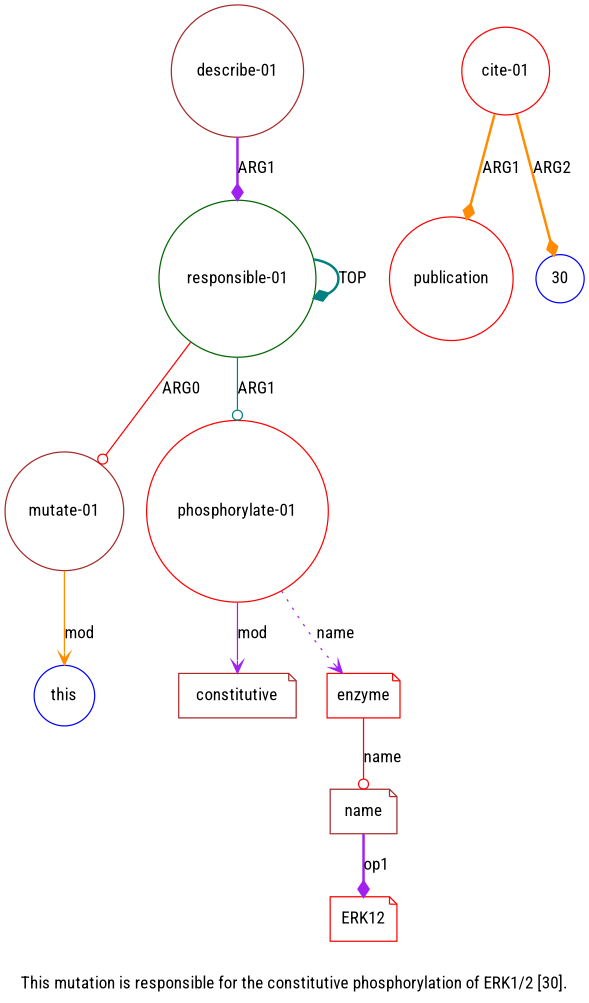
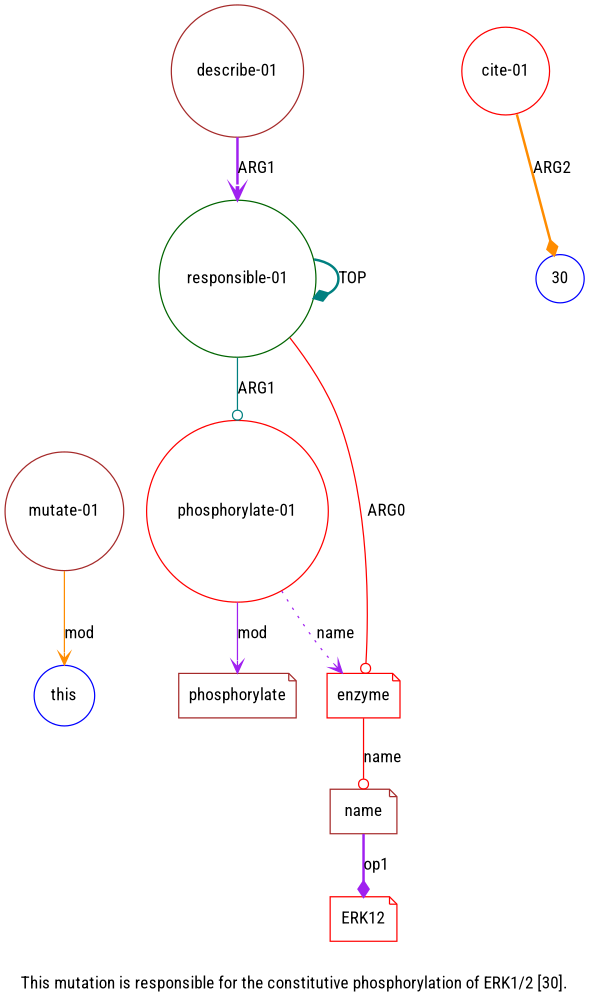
(237, 161) -> (237, 161)
(451, 279) -> none
(148, 399) -> (358, 493)
(237, 696) -> (237, 696)
